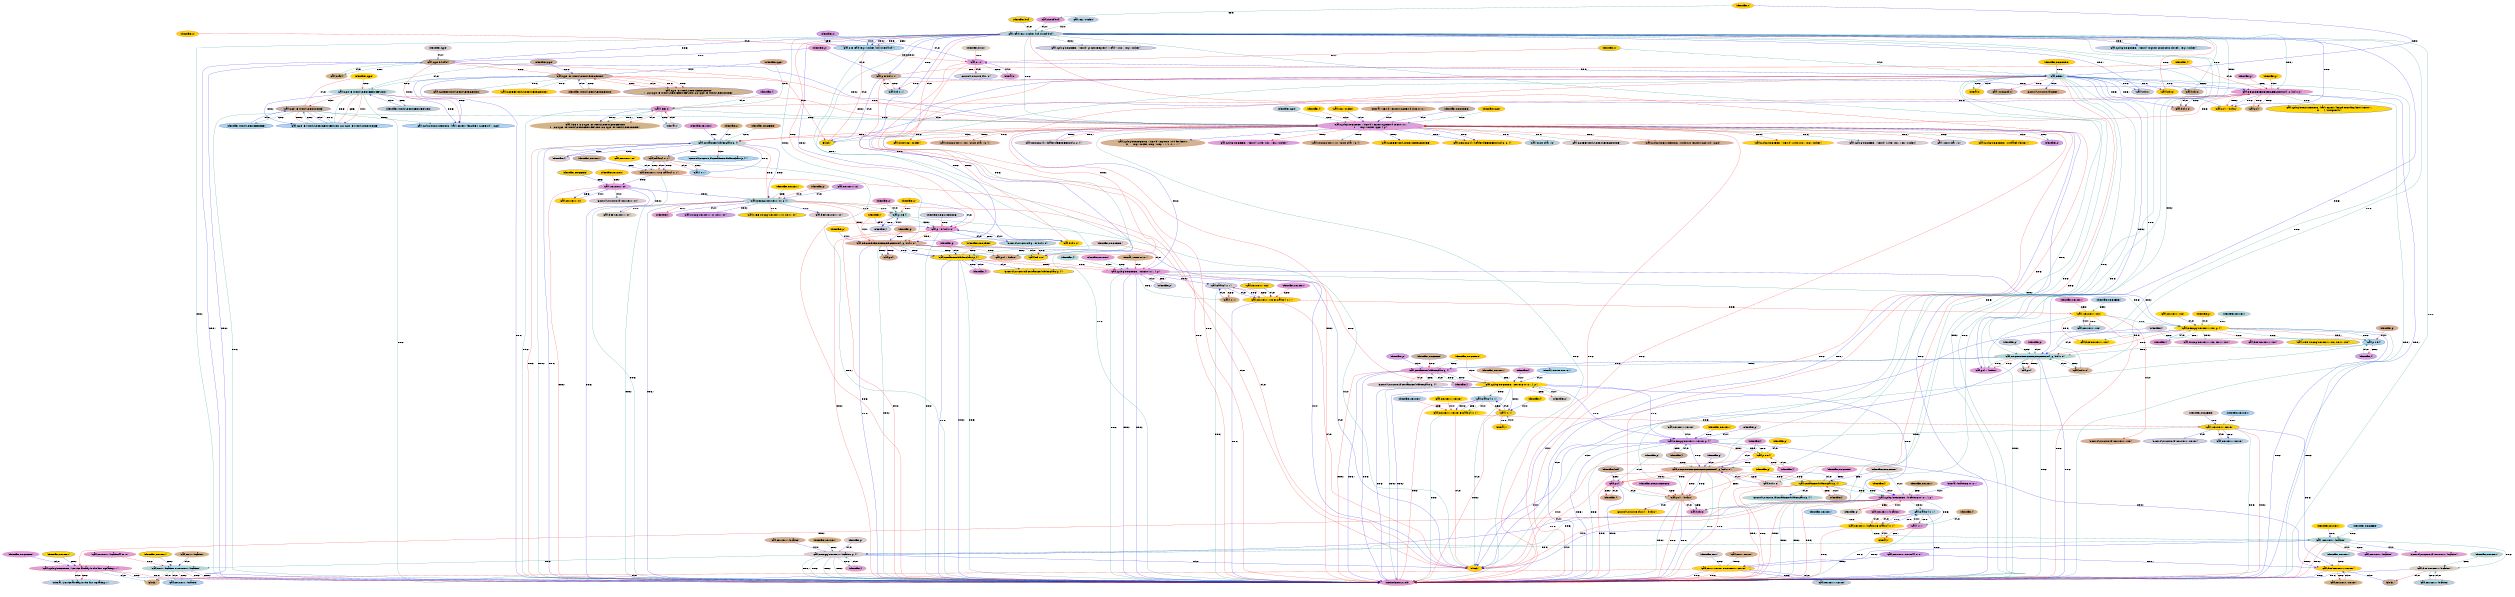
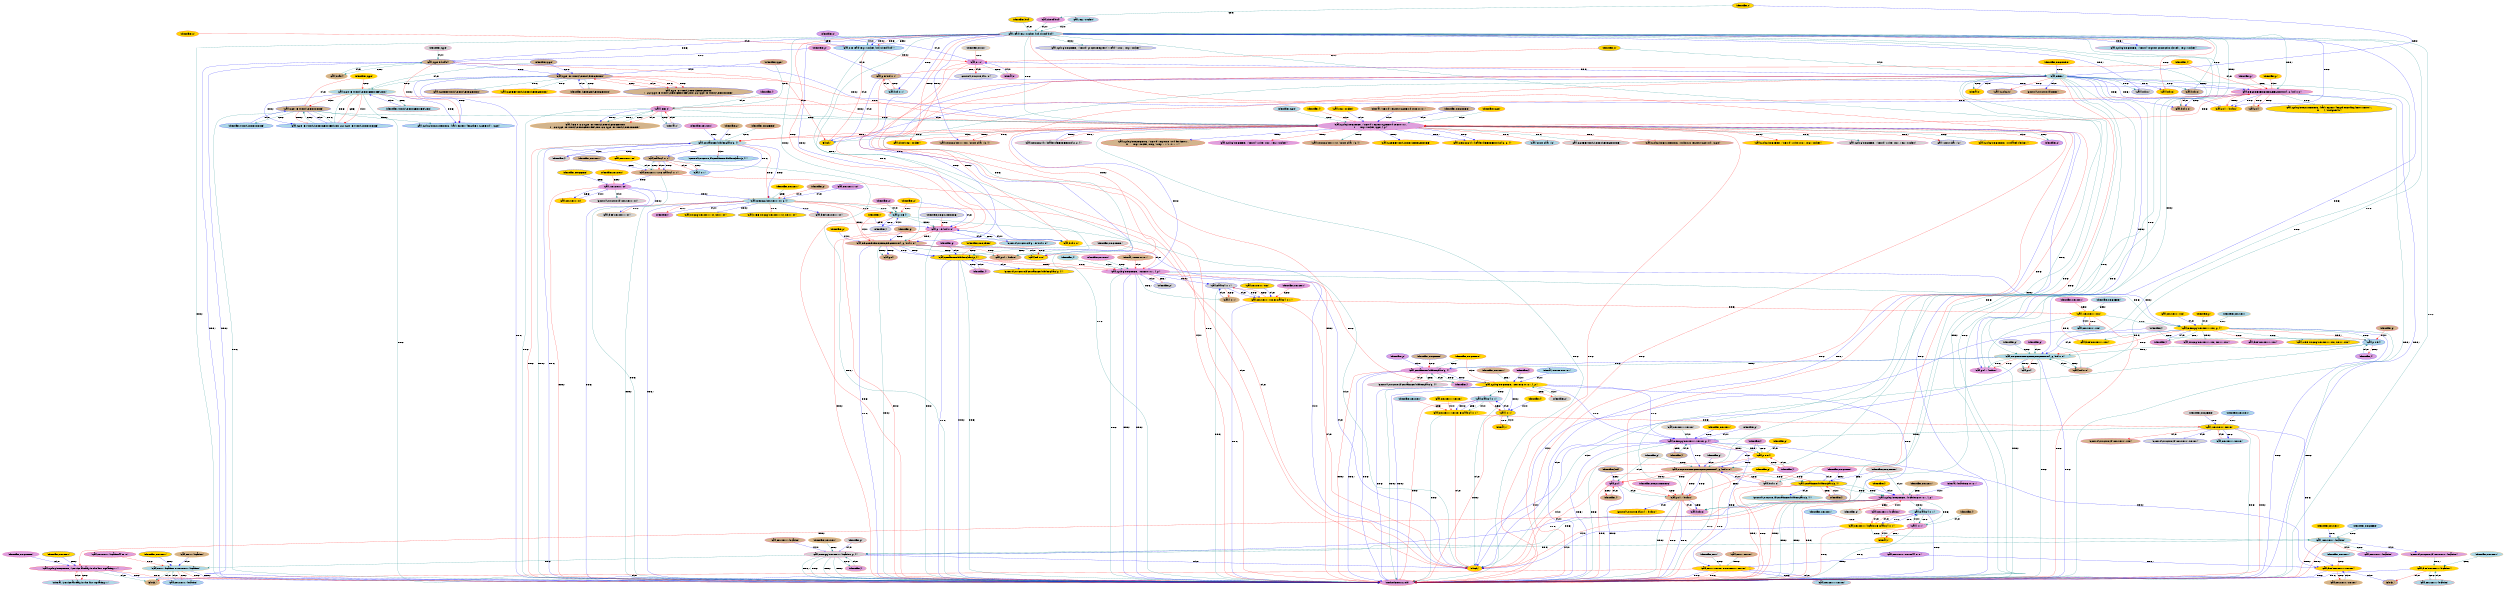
(1743, 6) -> (1743, 6)
(936, 39) -> (941, 68)
(504, 69) -> (504, 69)
(1473, 78) -> (1008, 84)
(930, 83) -> (930, 83)
(590, 92) -> (590, 92)
(2002, 92) -> (2002, 92)
(246, 126) -> (246, 126)
(706, 215) -> (706, 215)
(1199, 335) -> (1199, 335)
(2145, 371) -> (2167, 434)
(2454, 545) -> (2434, 561)
(2026, 547) -> (1731, 495)
(2434, 568) -> (2434, 568)
